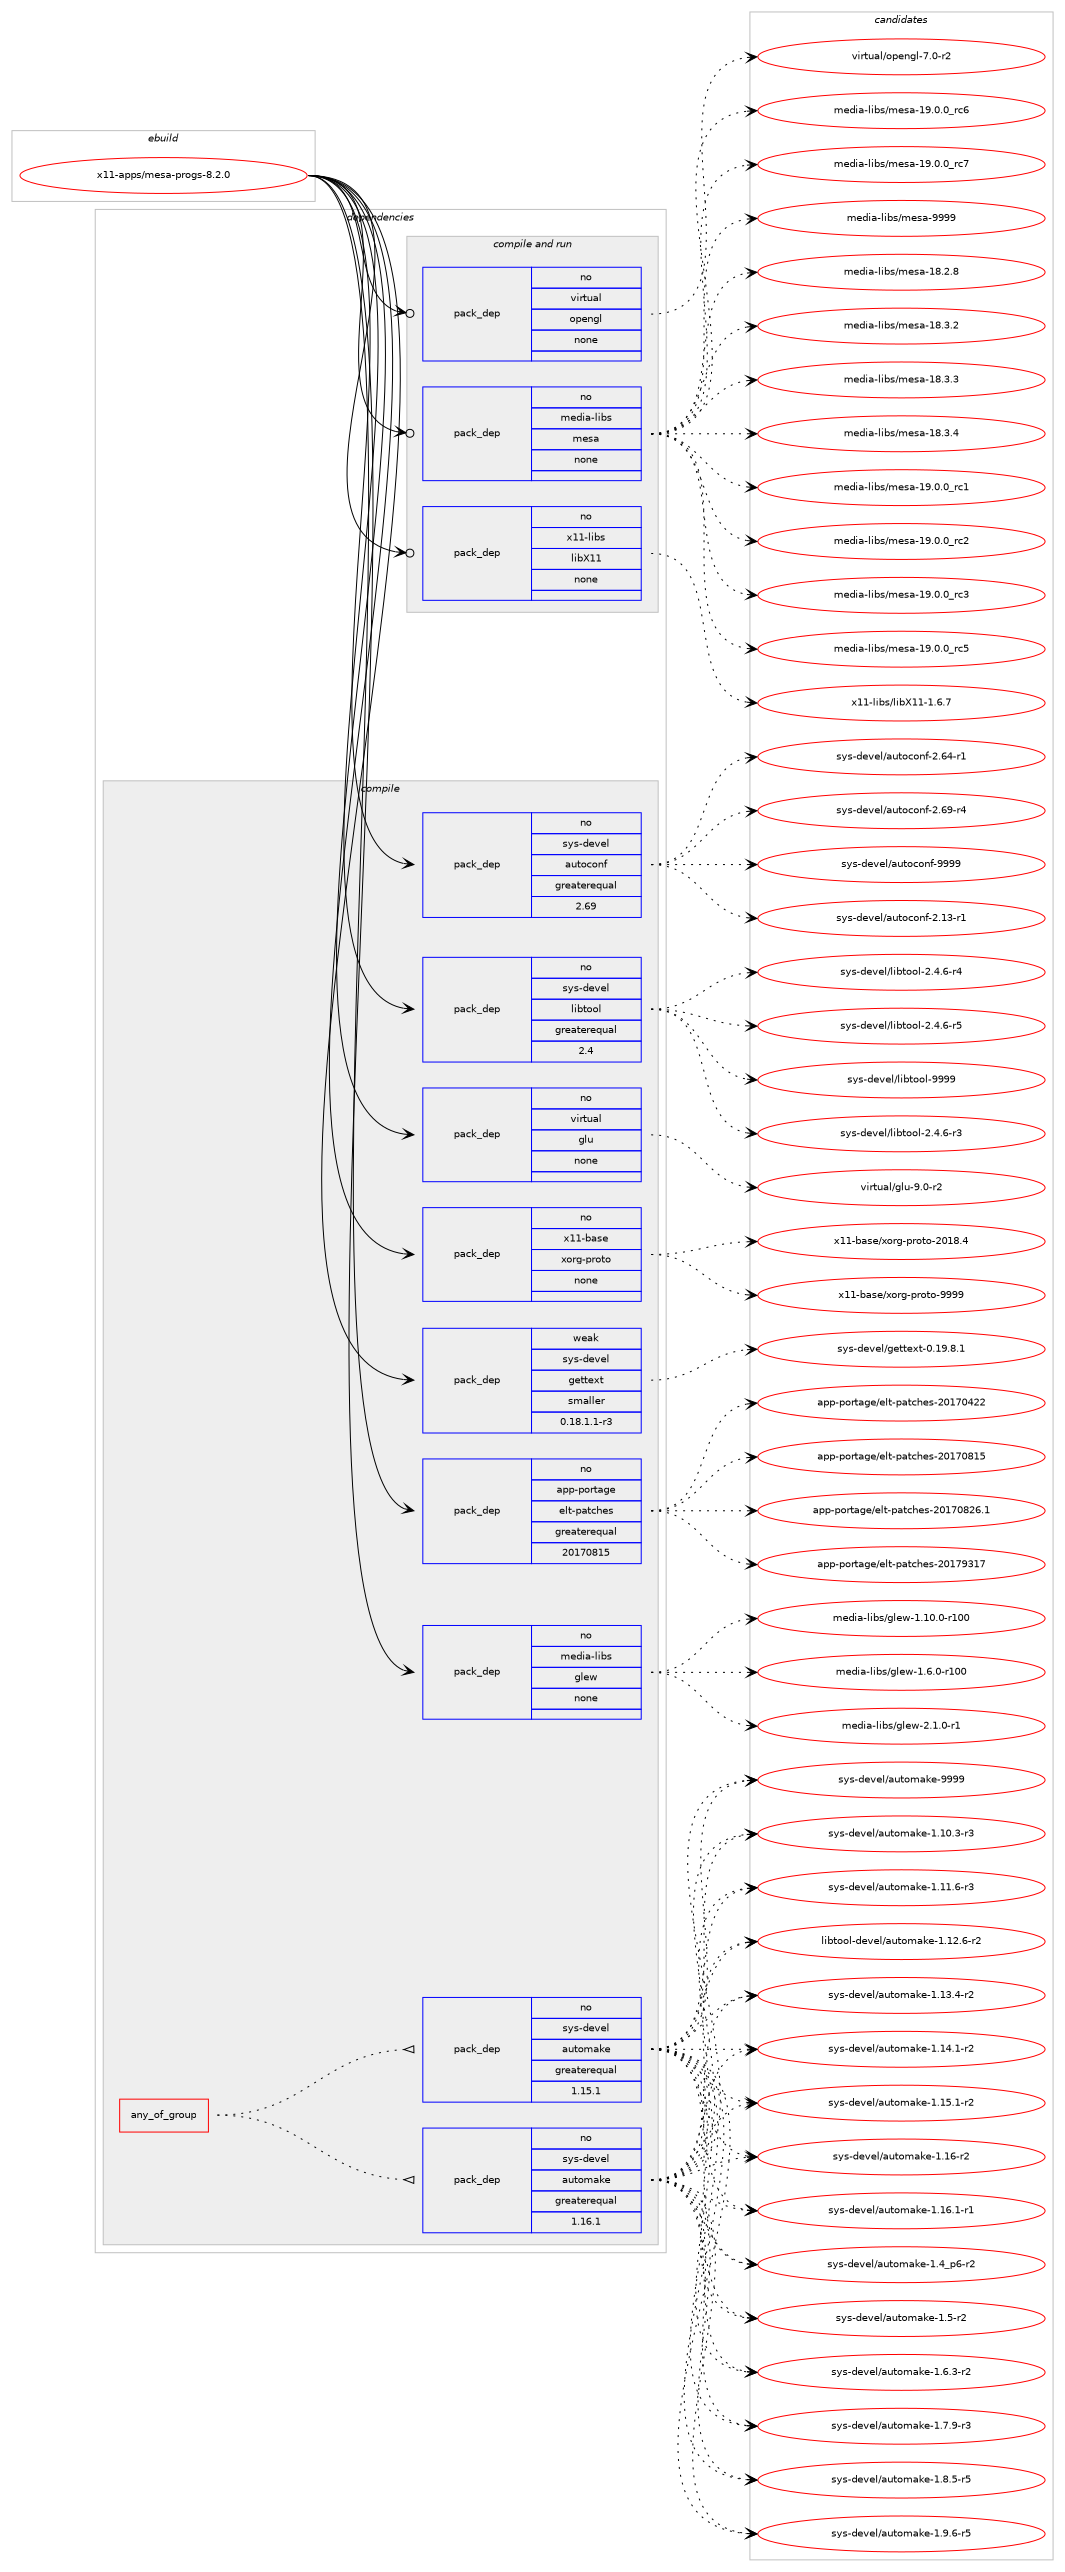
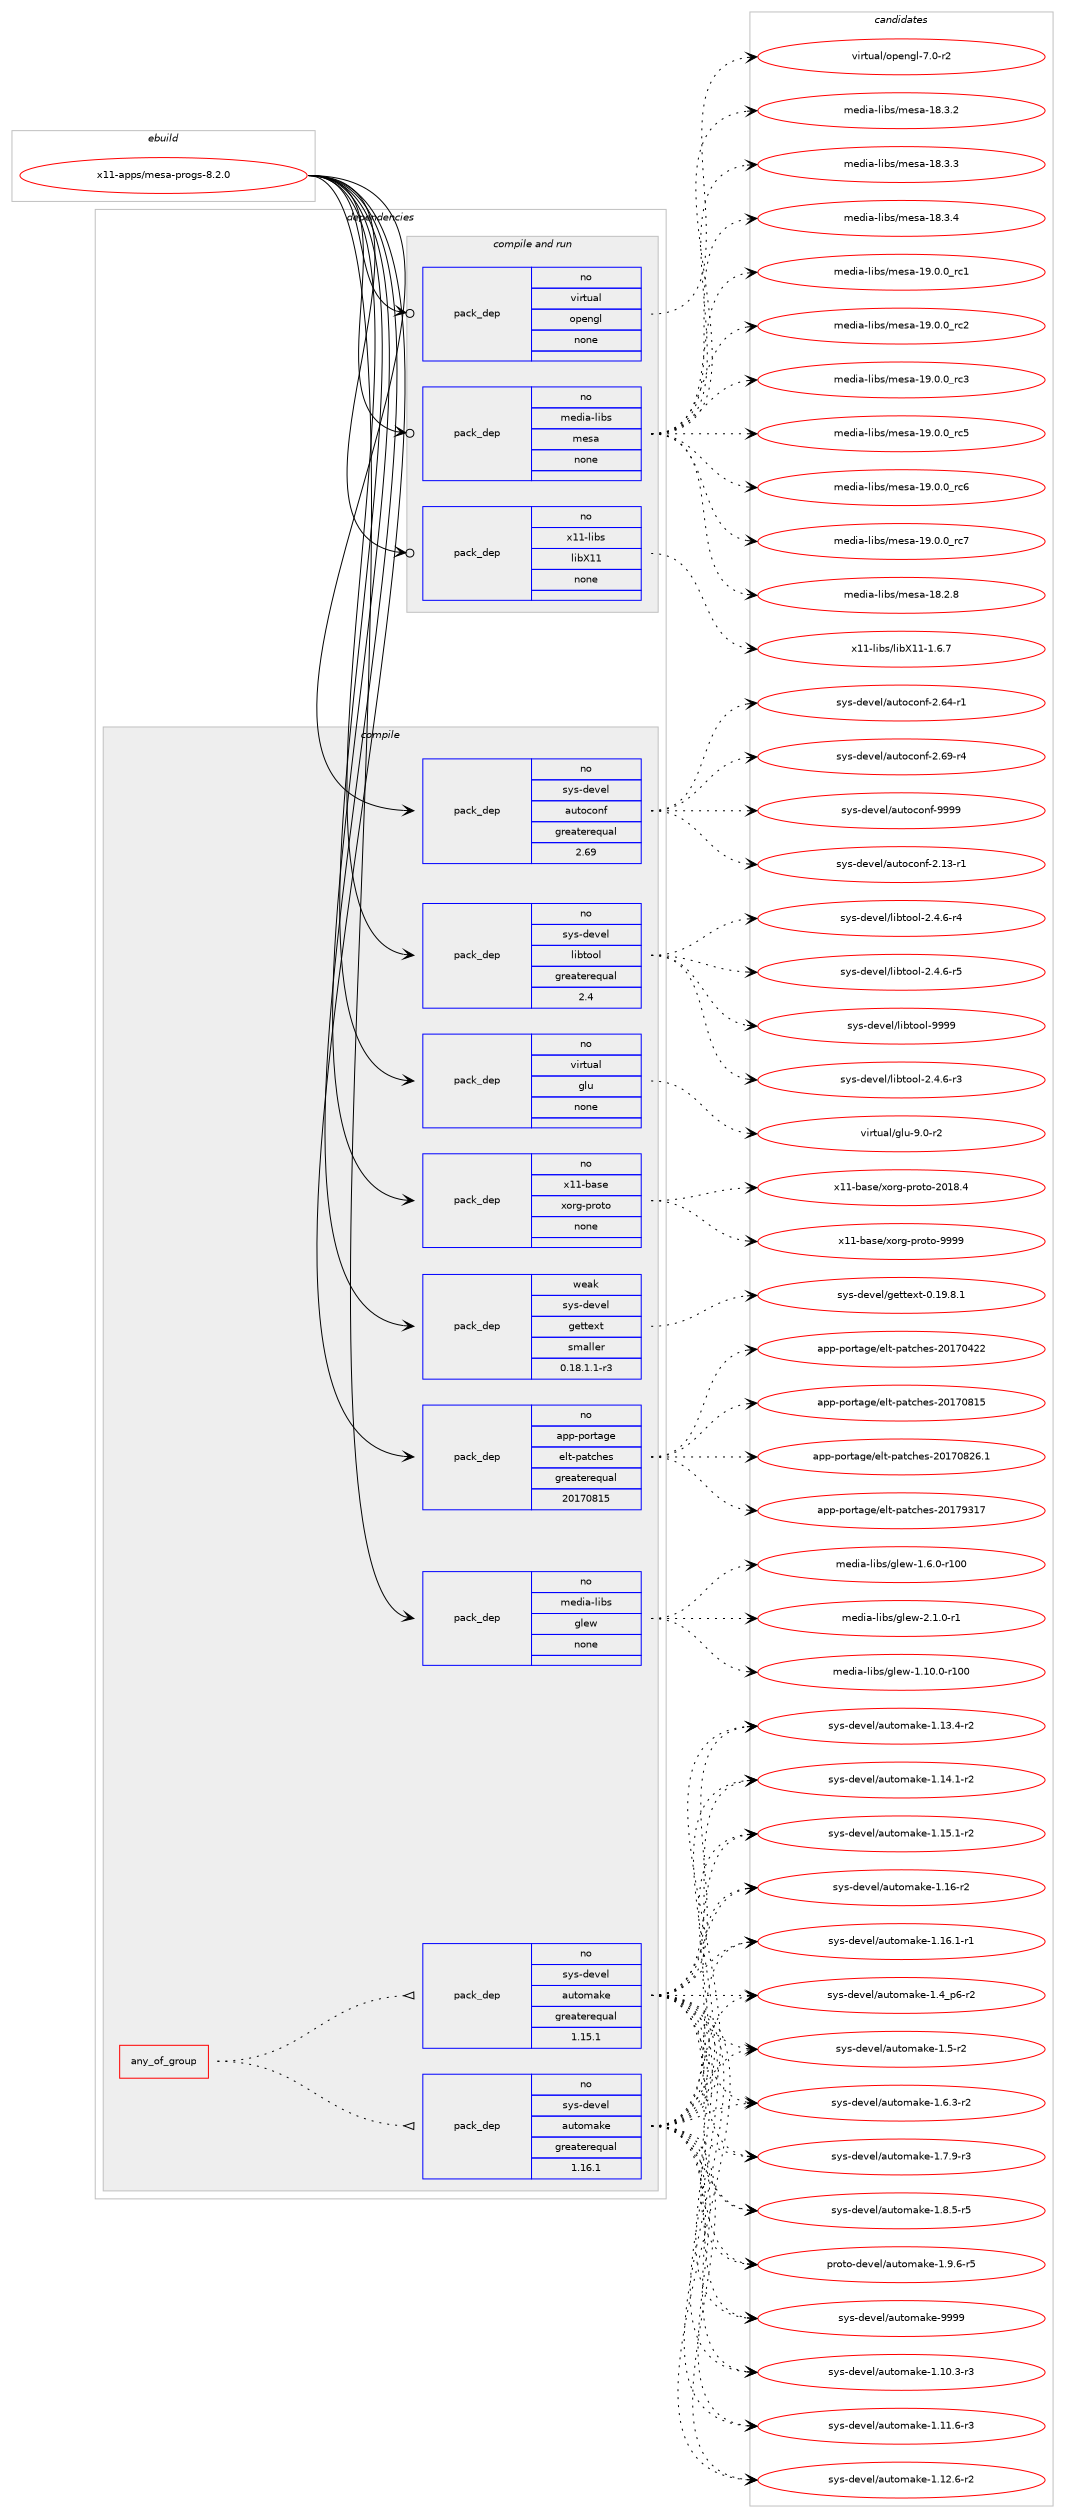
(901, 218) -> none
(901, 1942) -> (901, 2480)
(901, 2534) -> (901, 2265)
